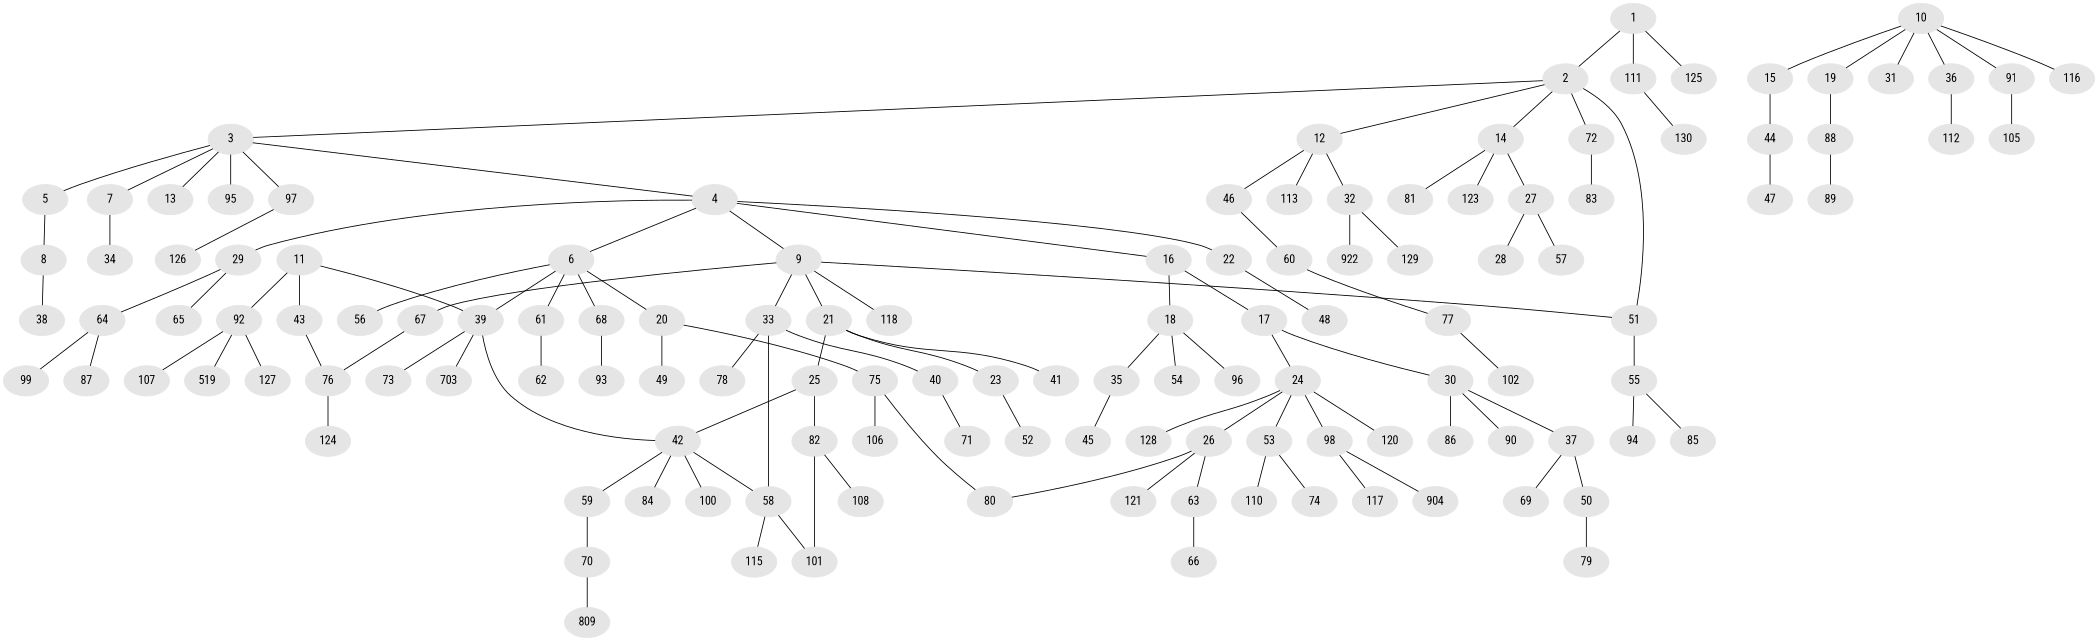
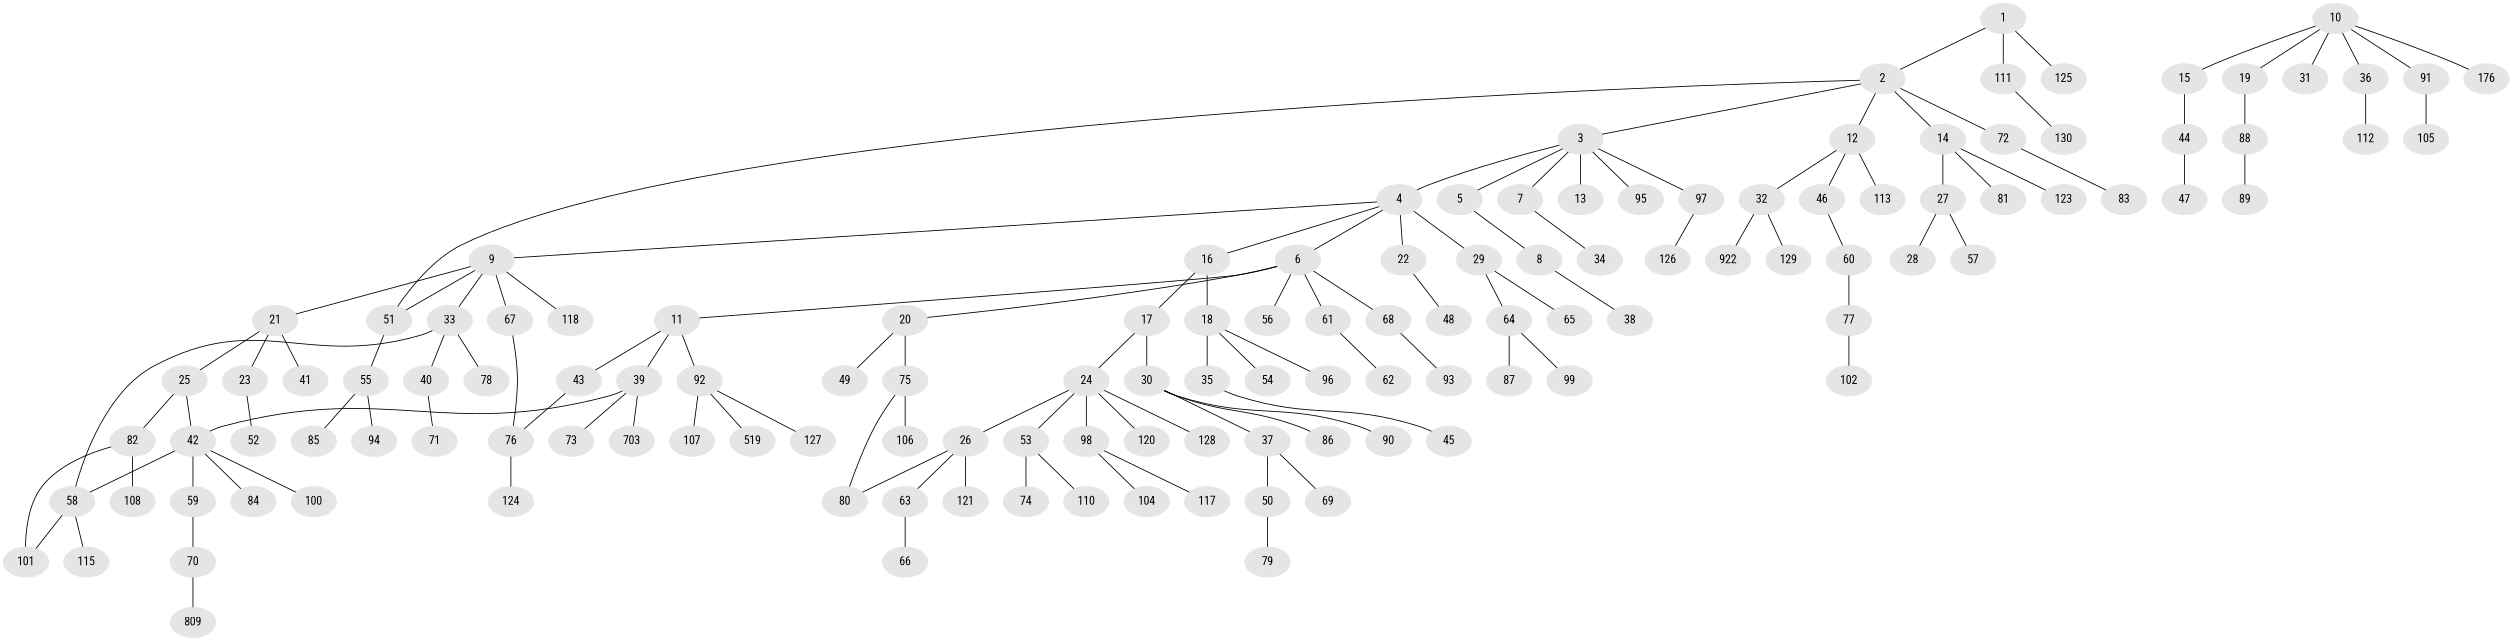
(2072, 79) -> (2486, 79)
(536, 284) -> (989, 296)
(1435, 502) -> (1147, 502)
